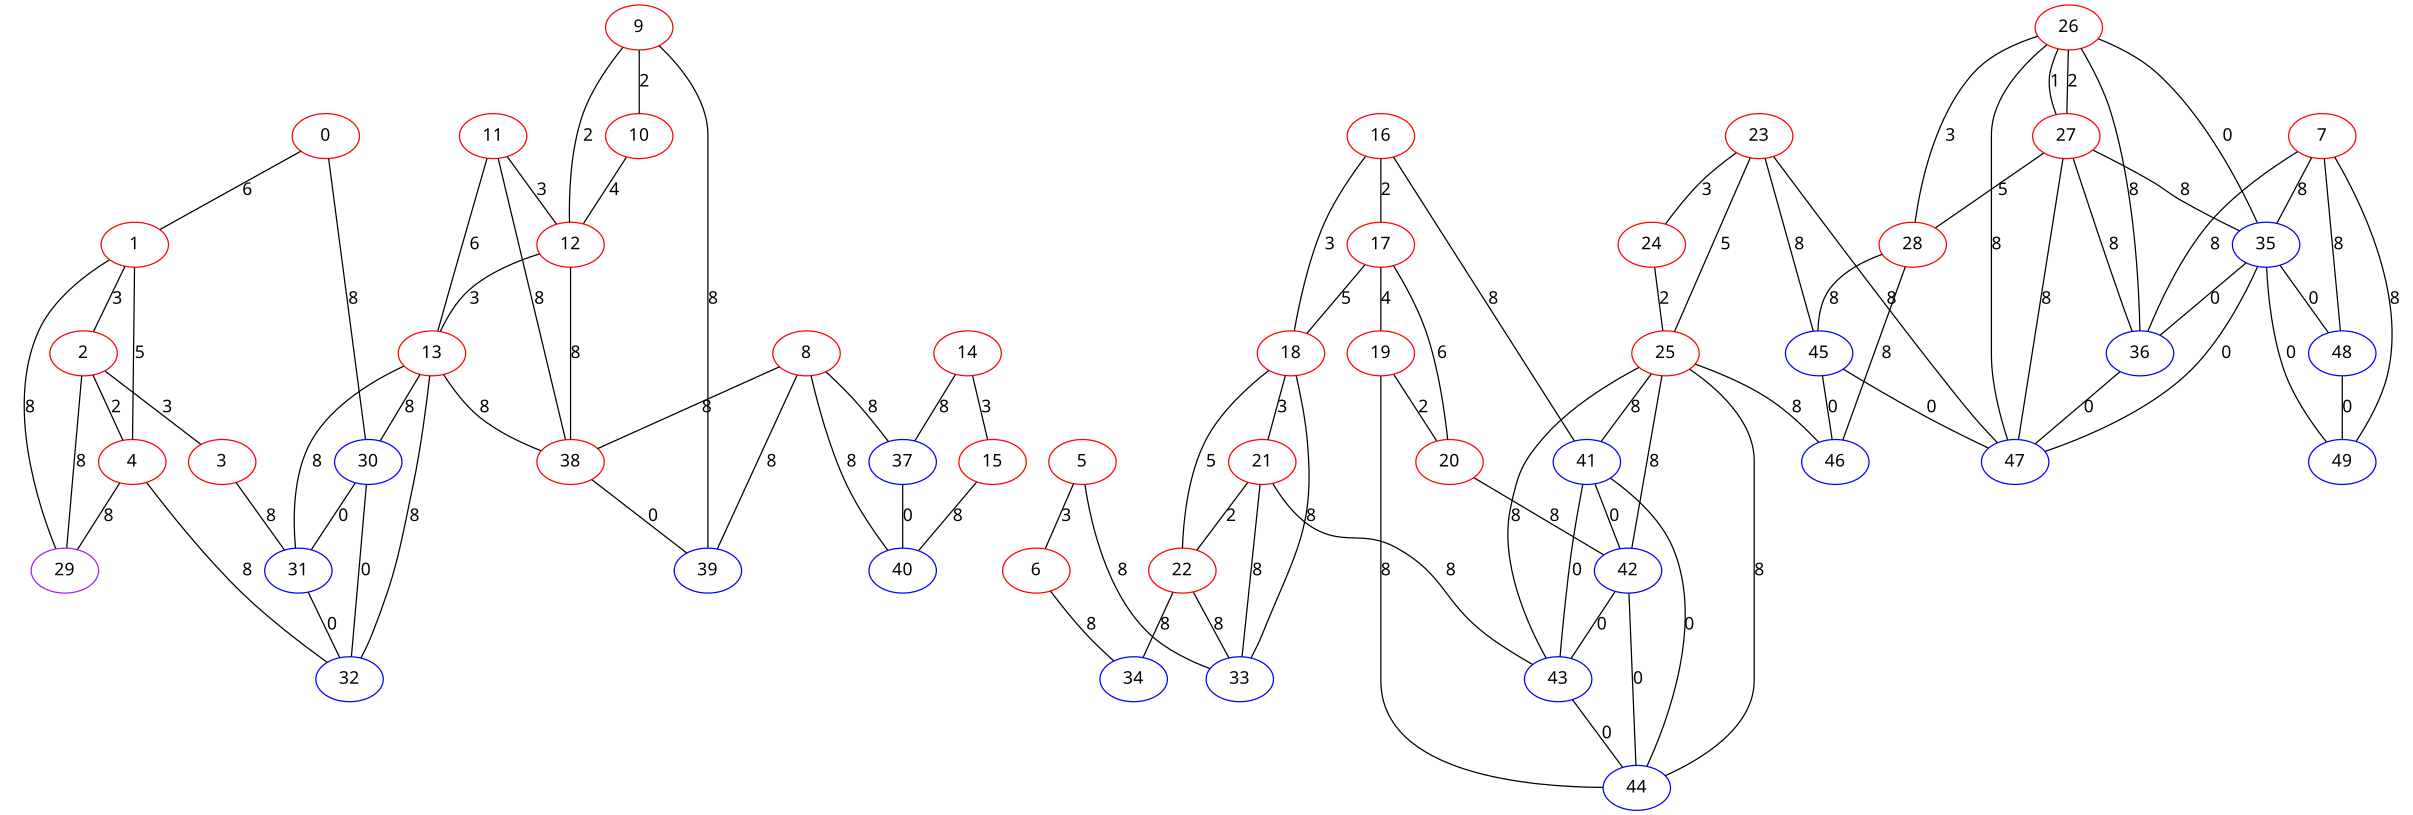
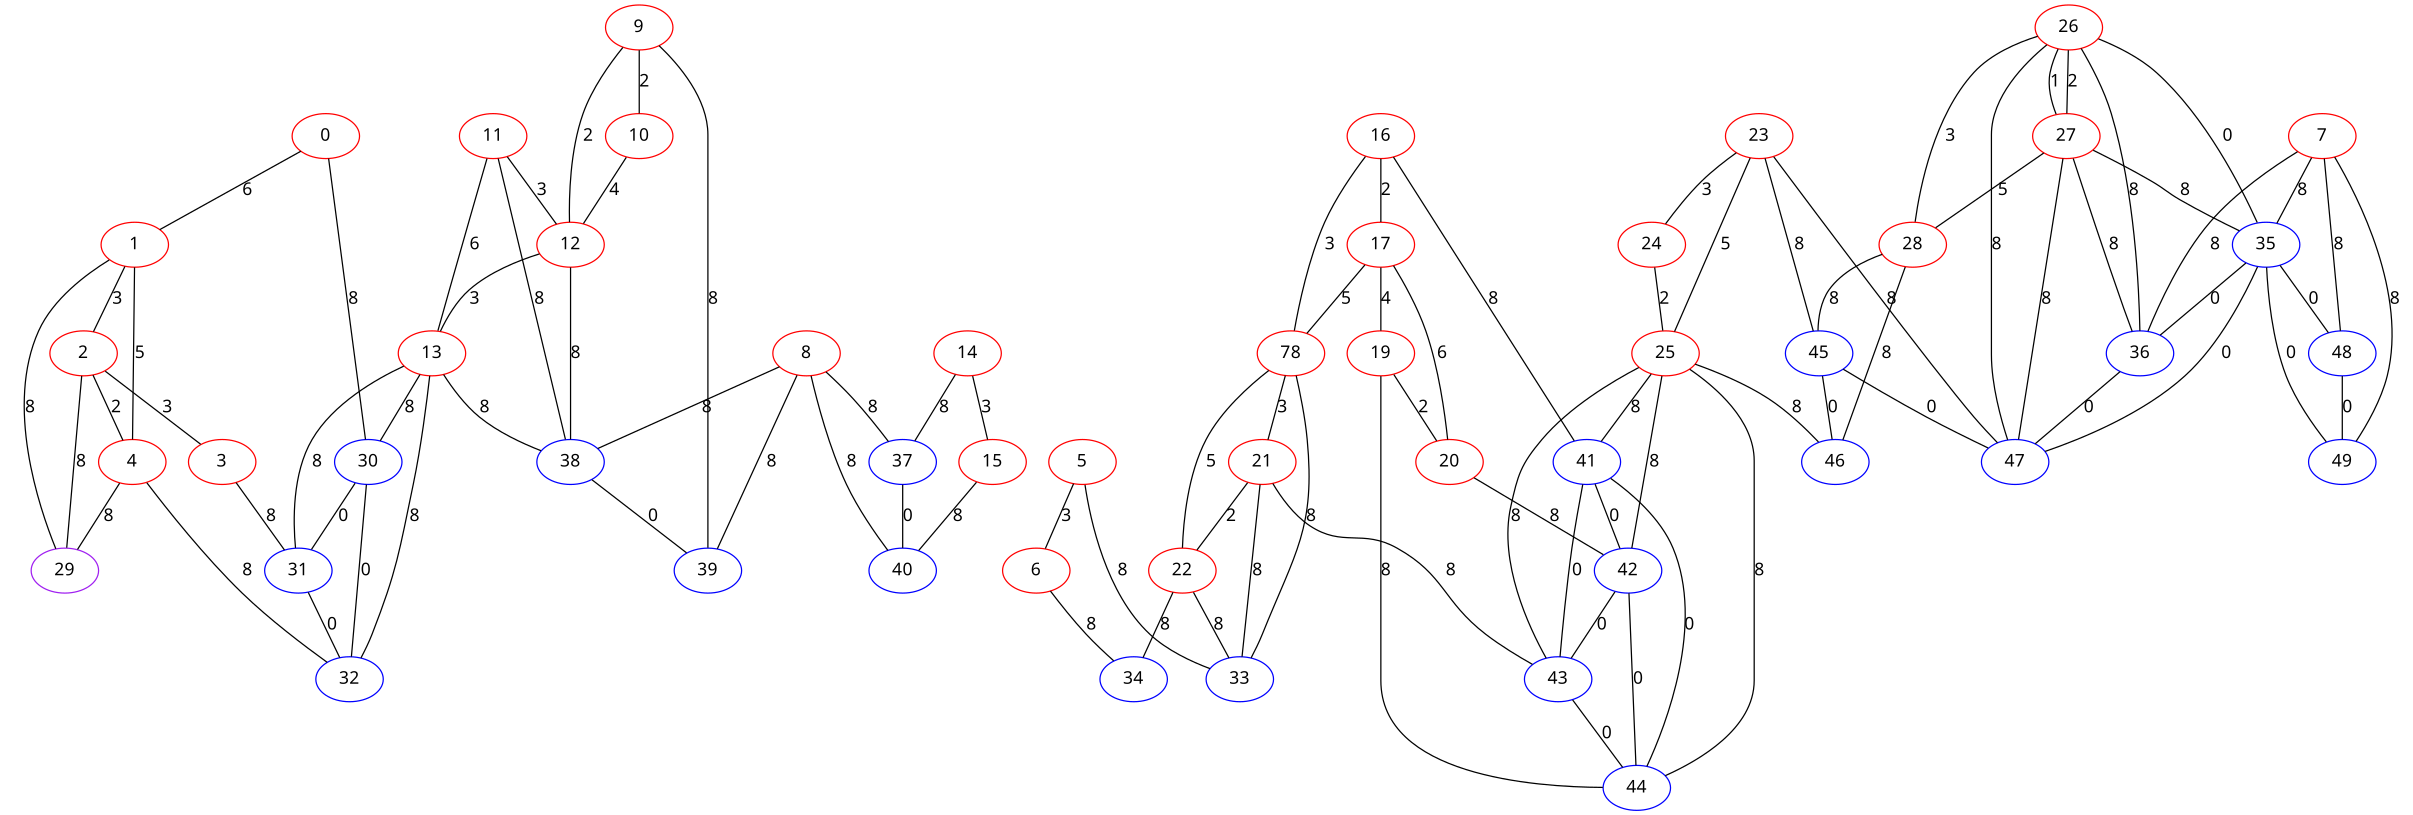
(1291, 353) -> (1291, 353)
(571, 462) -> (571, 462)
